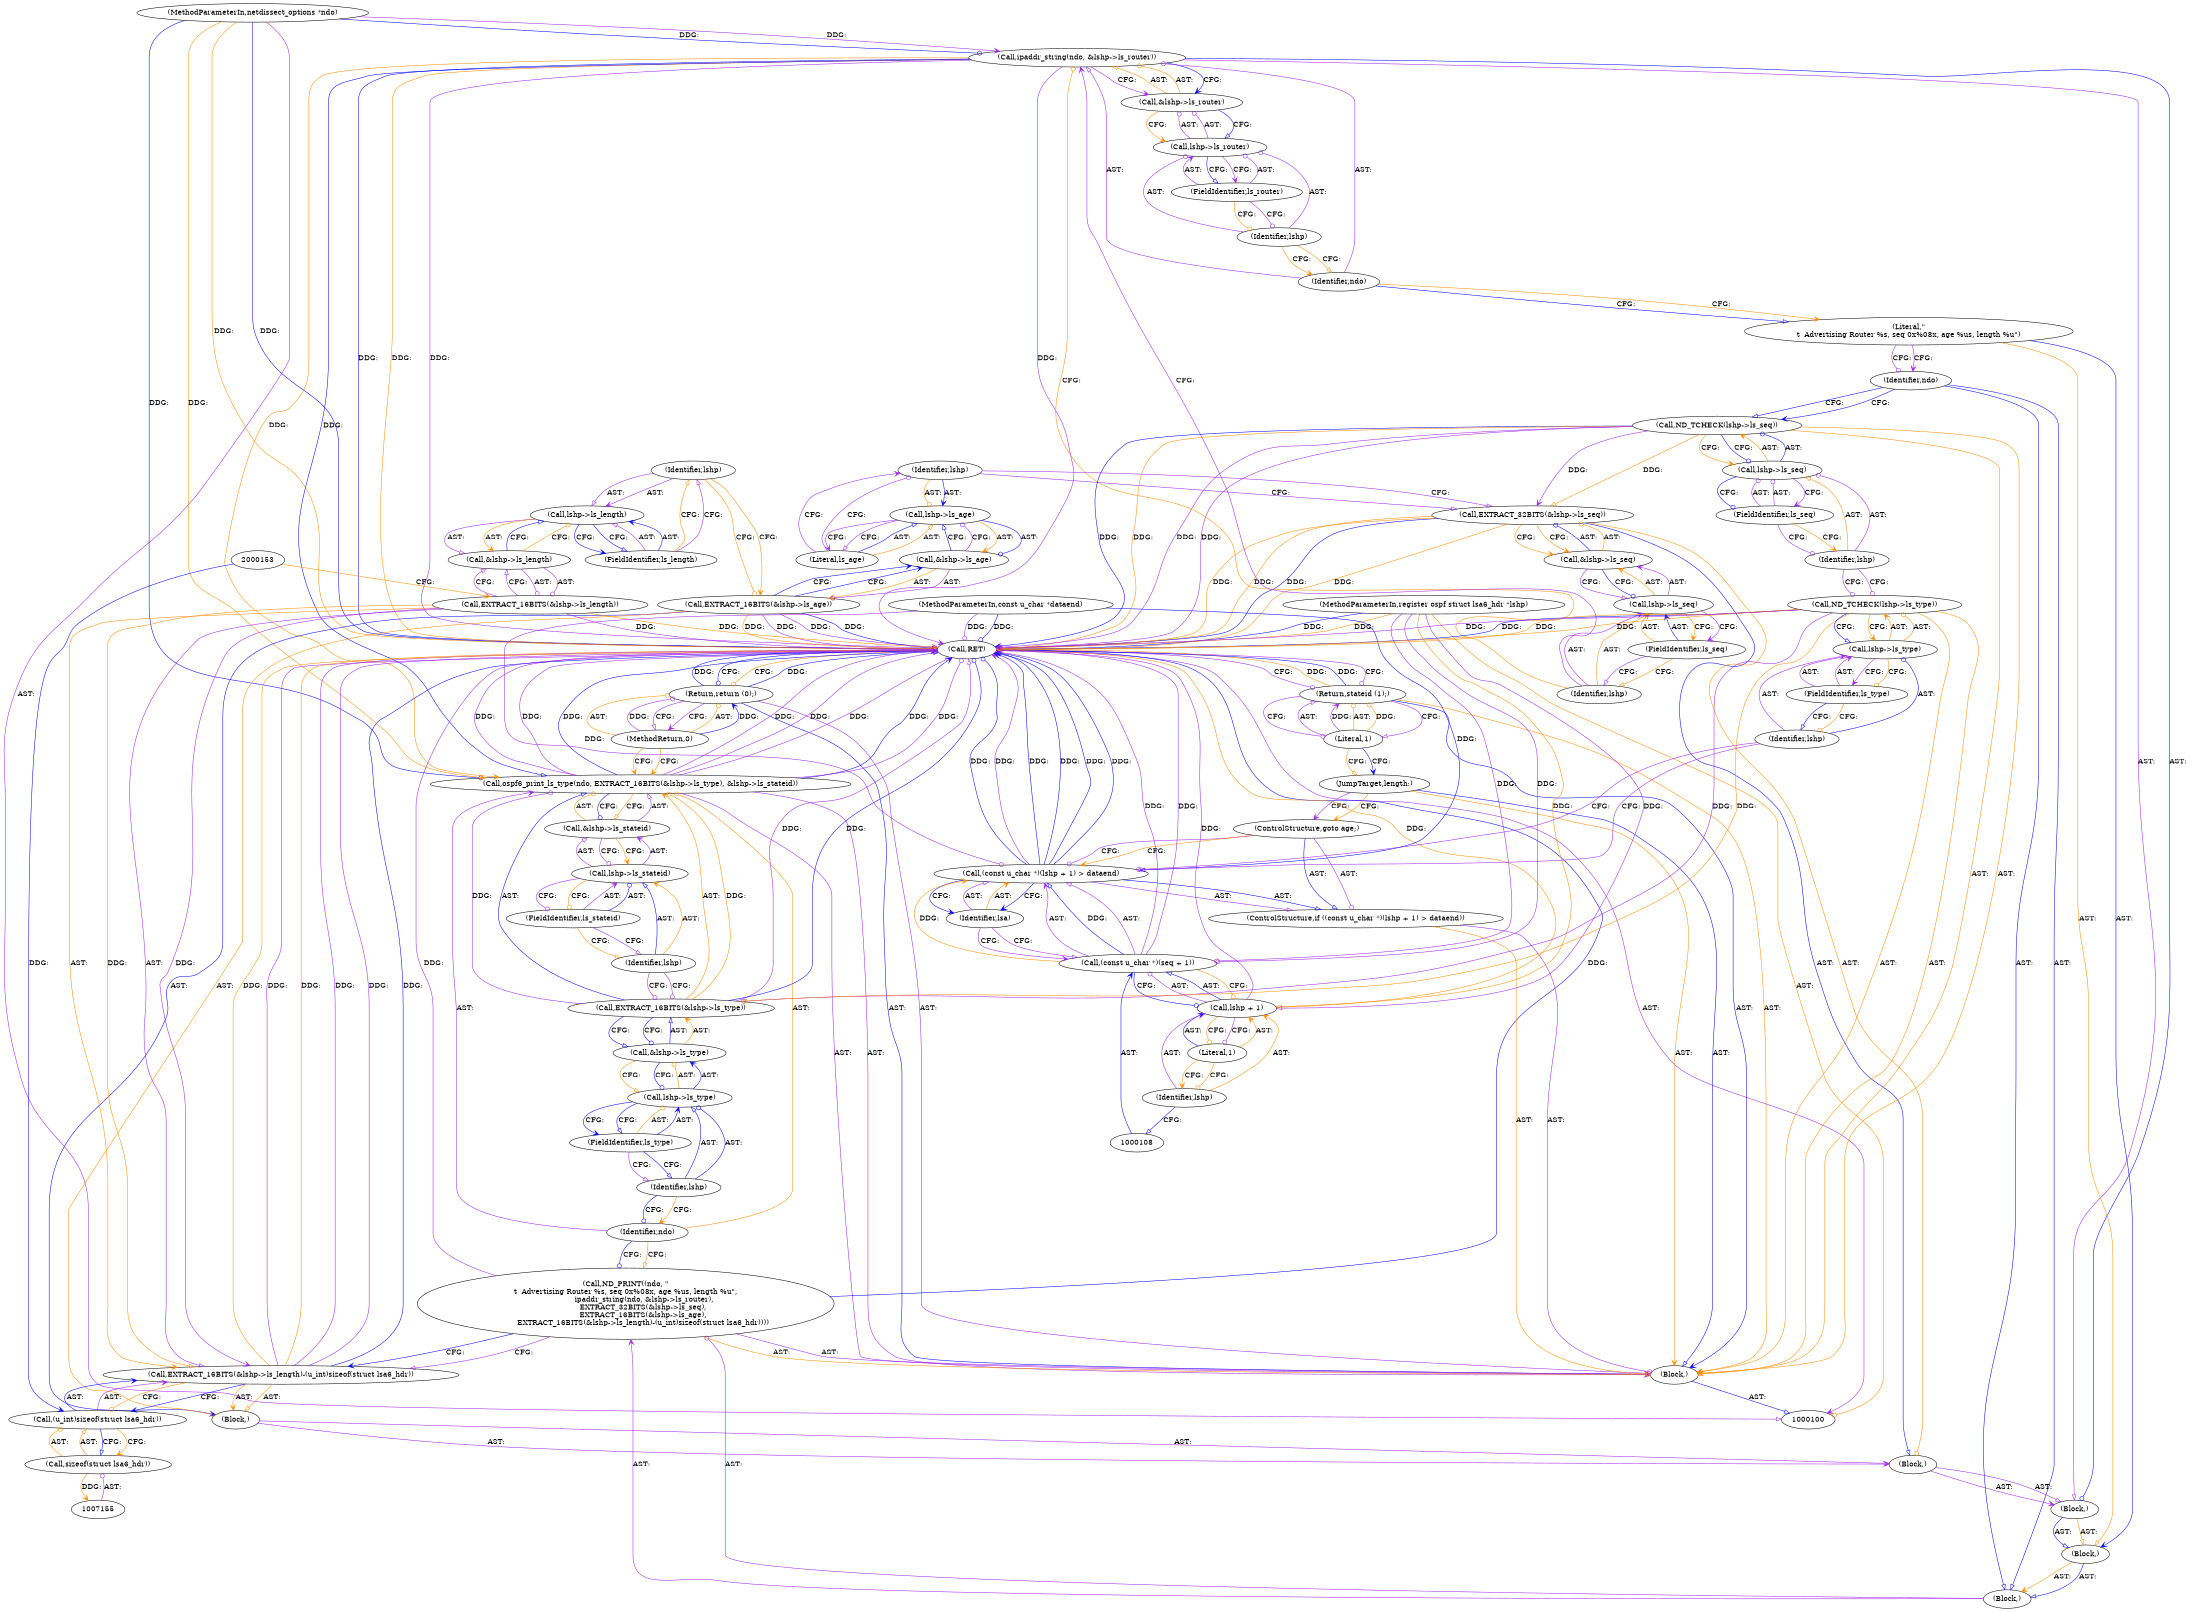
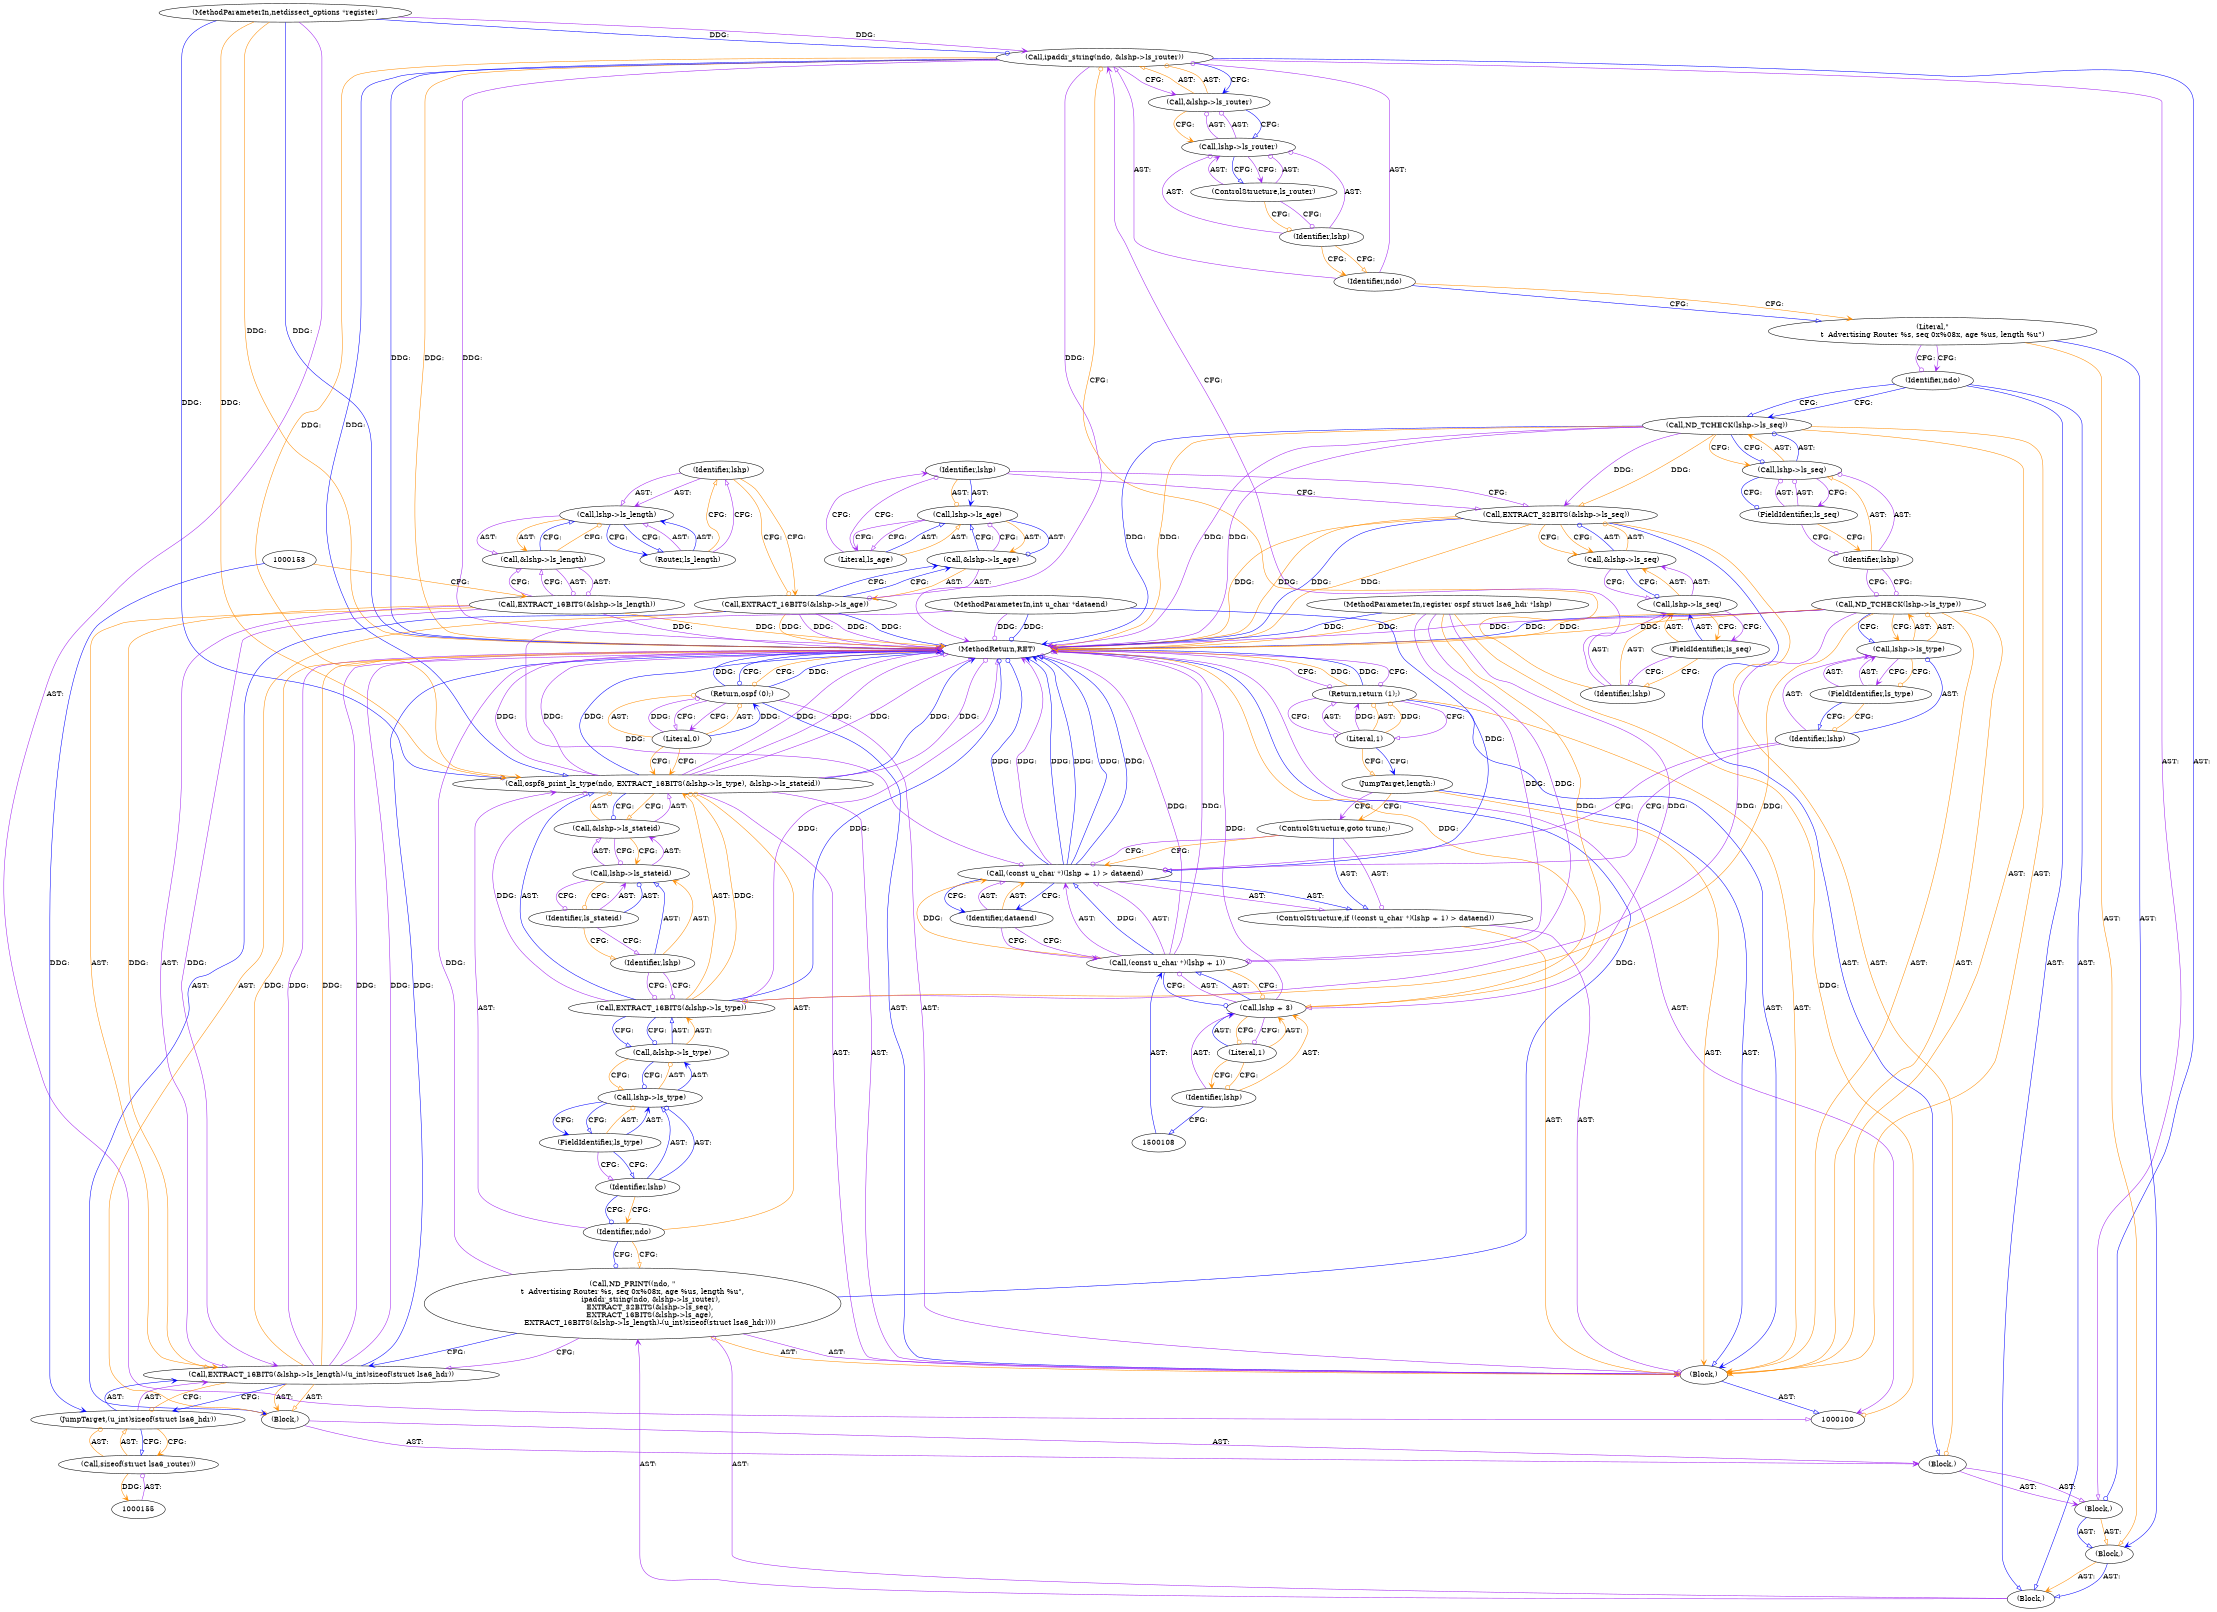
(253, 13) -> (285, 13)
(1237, 192) -> (1264, 192)
(258, 560) -> (289, 560)
(651, 560) -> (688, 560)
(1001, 605) -> (1031, 605)
(967, 650) -> (997, 650)
(721, 694) -> (742, 694)
(1353, 694) -> (1364, 694)
(660, 739) -> (682, 739)
(1307, 829) -> (1335, 829)
(573, 919) -> (584, 919)
(985, 919) -> (1002, 919)
(1138, 963) -> (1167, 963)
(1806, 986) -> (1830, 986)
(1237, 1008) -> (1266, 1008)
(1137, 1143) -> (1159, 1143)
(98, 1420) -> (138, 1420)
(98, 1465) -> (138, 1465)
(98, 1509) -> (138, 1509)
